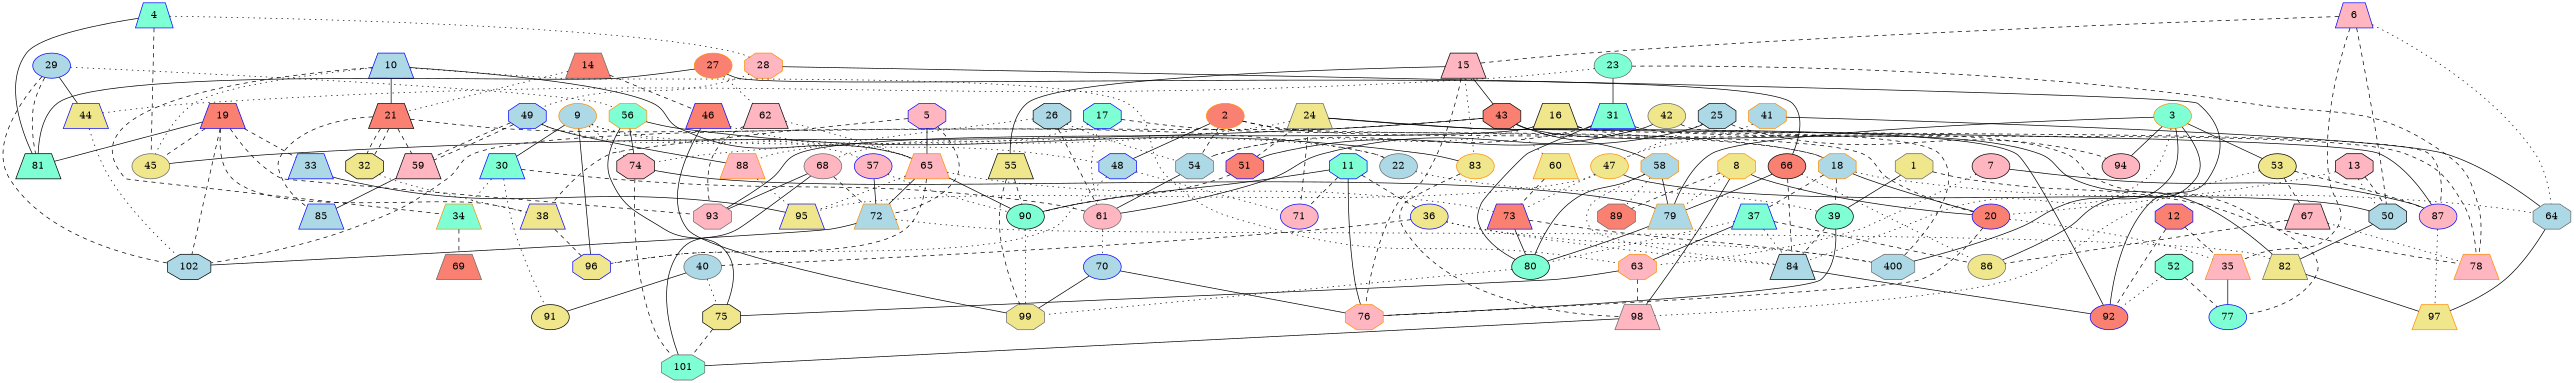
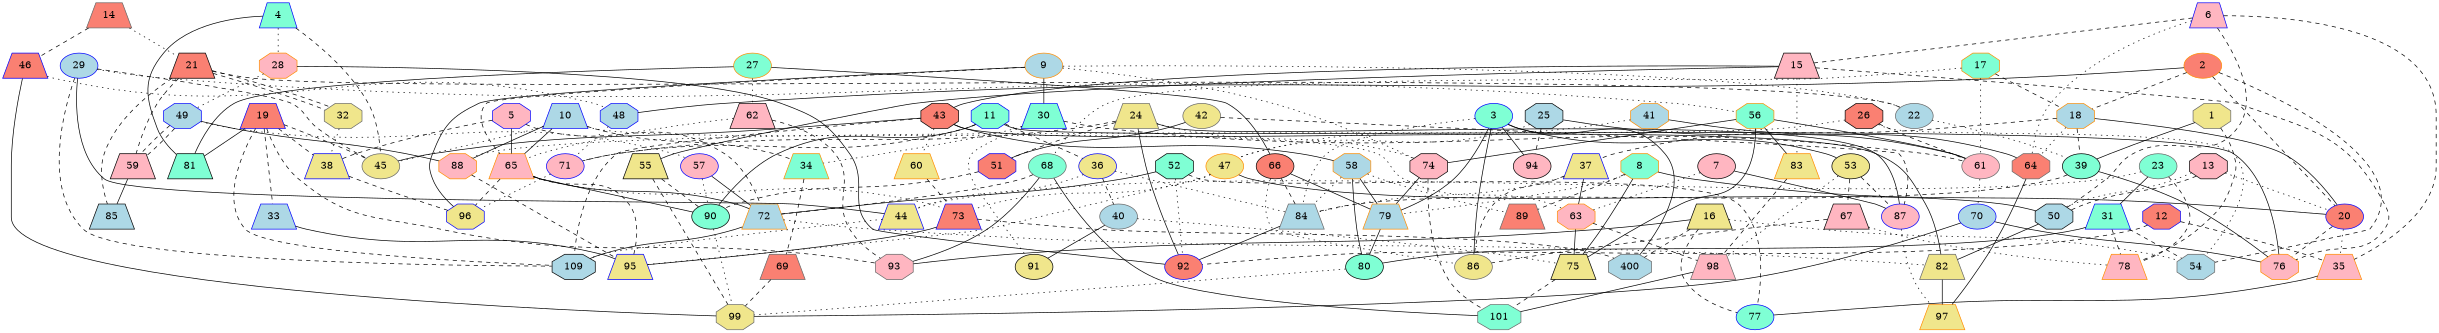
(713, 66) -> (753, 66)
(391, 91) -> (517, 138)
(33, 115) -> (220, 88)
(1052, 116) -> (1864, 116)
(1102, 116) -> (1981, 66)
(2173, 116) -> (1494, 116)
(752, 142) -> (727, 83)
(365, 166) -> (343, 116)
(743, 166) -> (458, 166)
(823, 166) -> (1047, 166)
(1475, 166) -> (1797, 166)
(1737, 166) -> (1640, 166)
(1156, 187) -> (1870, 136)
(774, 193) -> (544, 216)
(862, 193) -> (598, 185)
none -> (969, 196)
(321, 217) -> (112, 217)
(1617, 217) -> (1522, 217)
(1754, 217) -> (1586, 166)
(2552, 217) -> (2031, 166)
(1702, 224) -> (1609, 217)
(1520, 242) -> (793, 250)
(1659, 244) -> (1000, 192)
(870, 251) -> (515, 191)
(1599, 251) -> none
(189, 267) -> (574, 267)
(1793, 267) -> (1302, 217)
none -> (758, 293)
(722, 317) -> (1573, 267)
